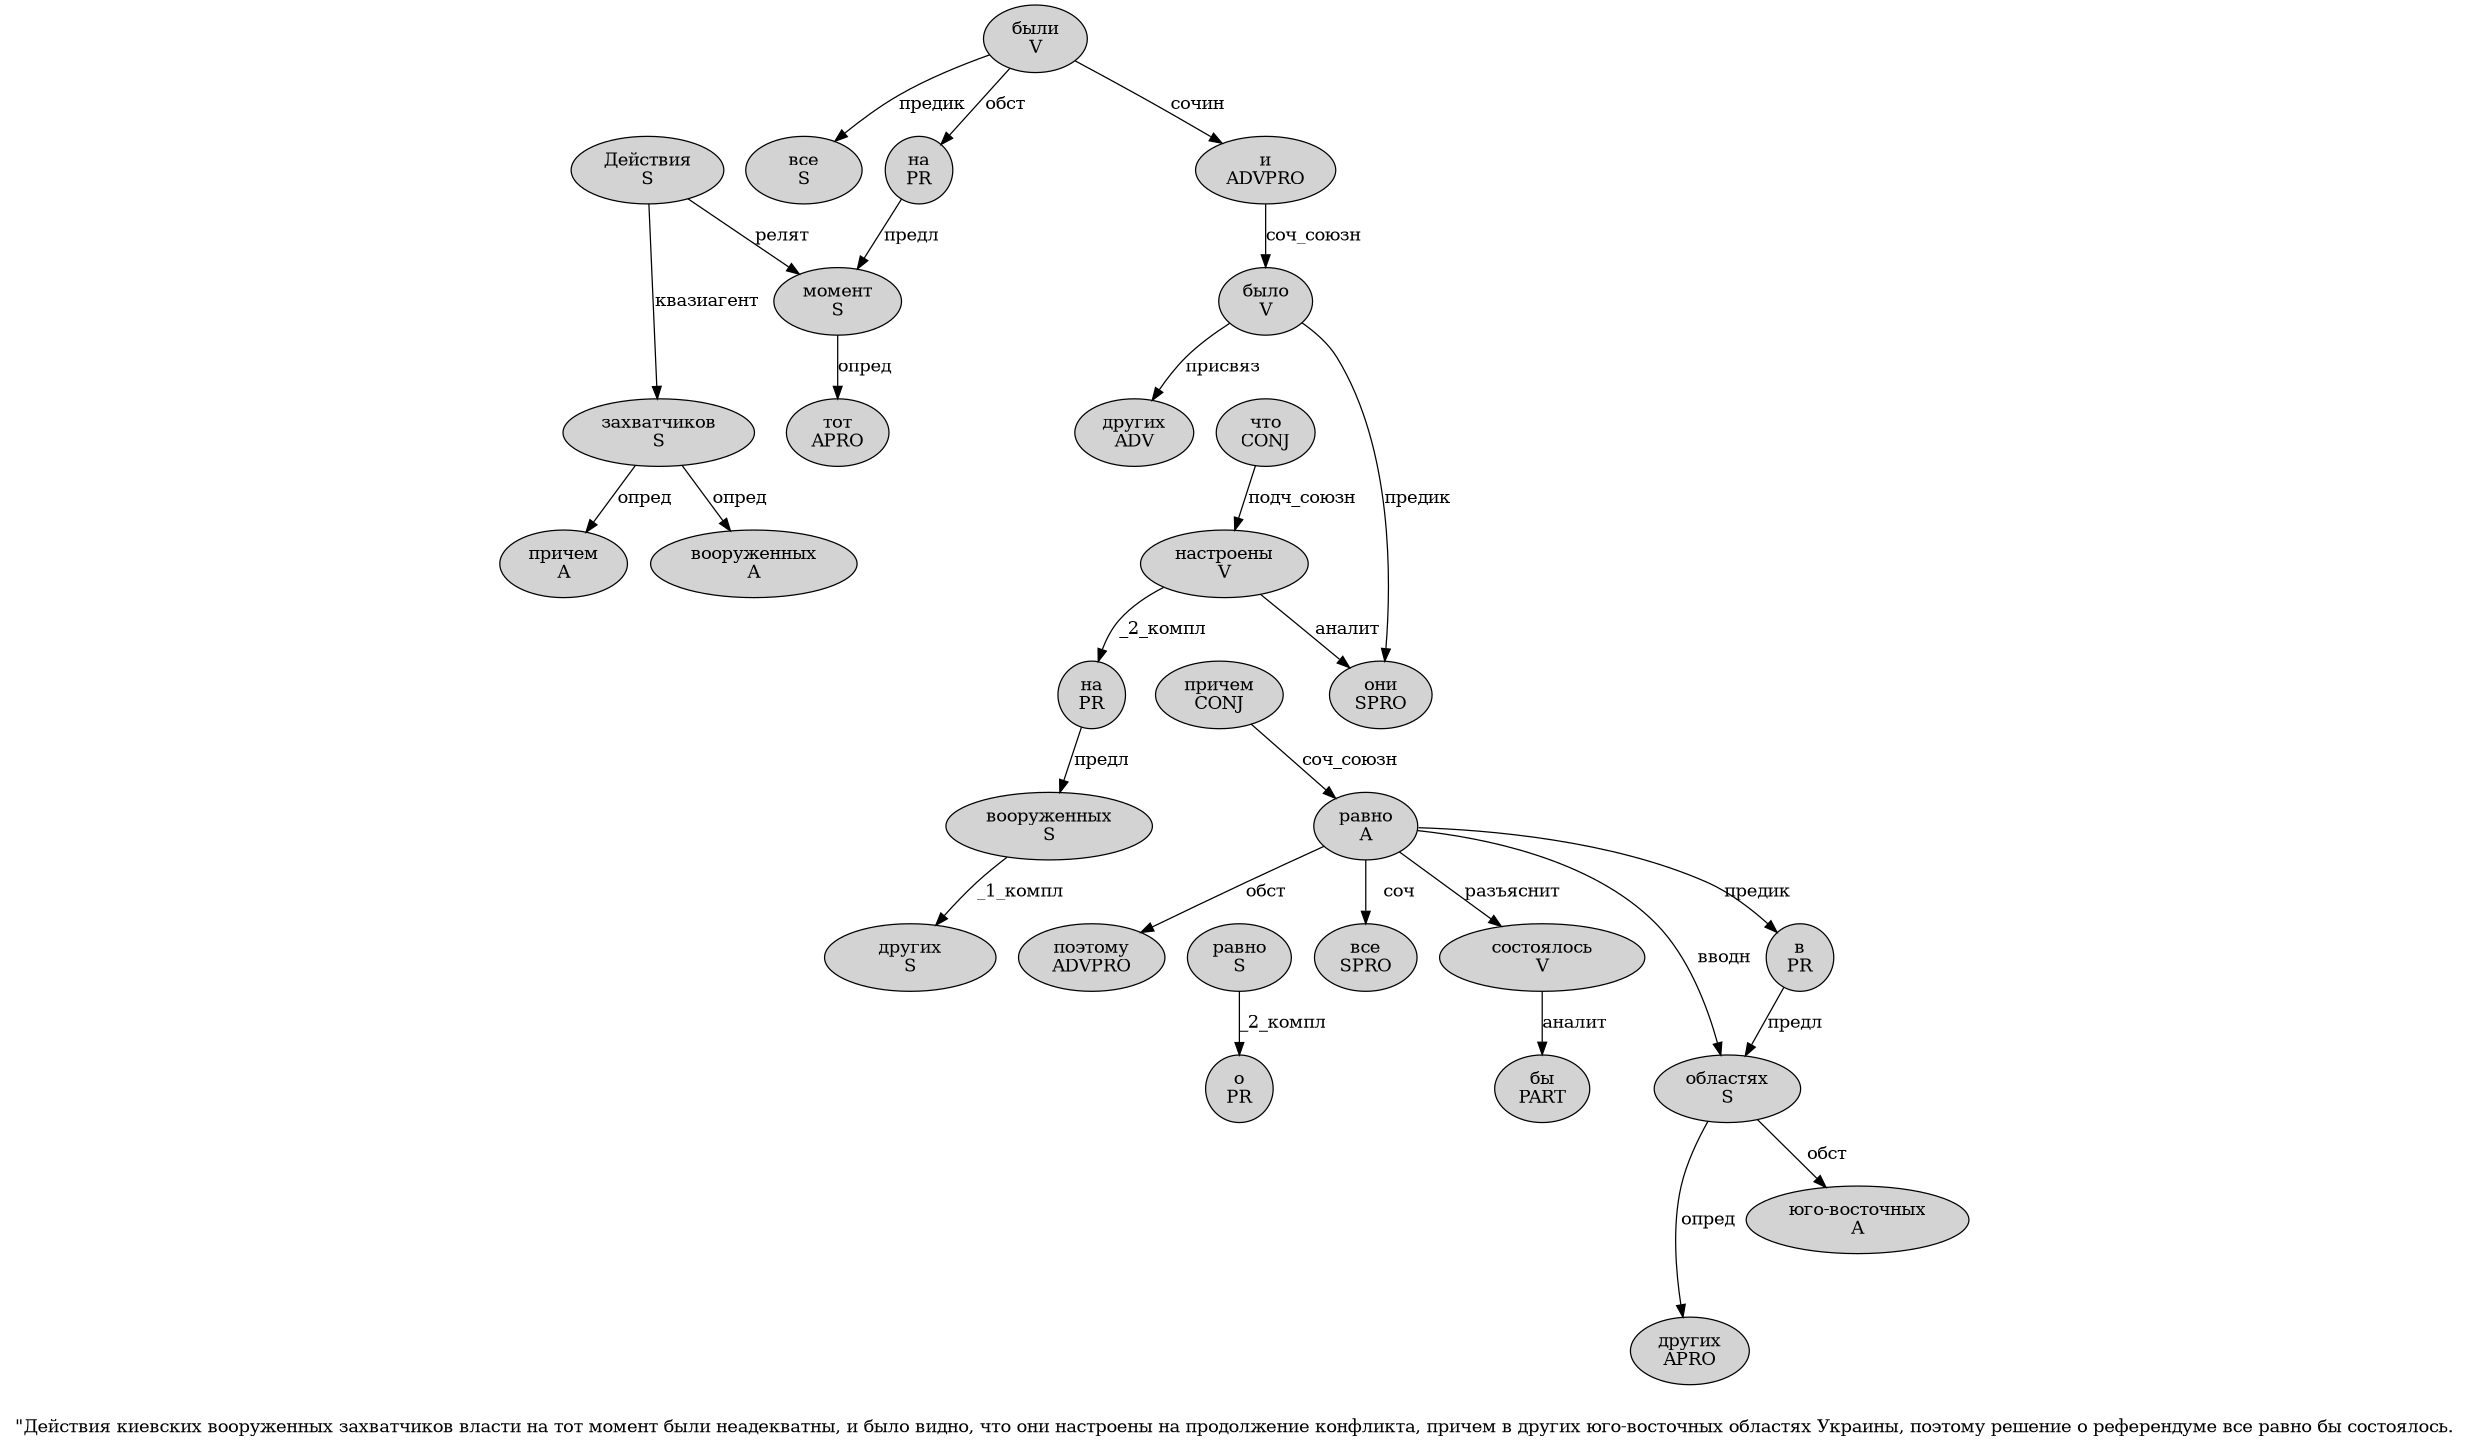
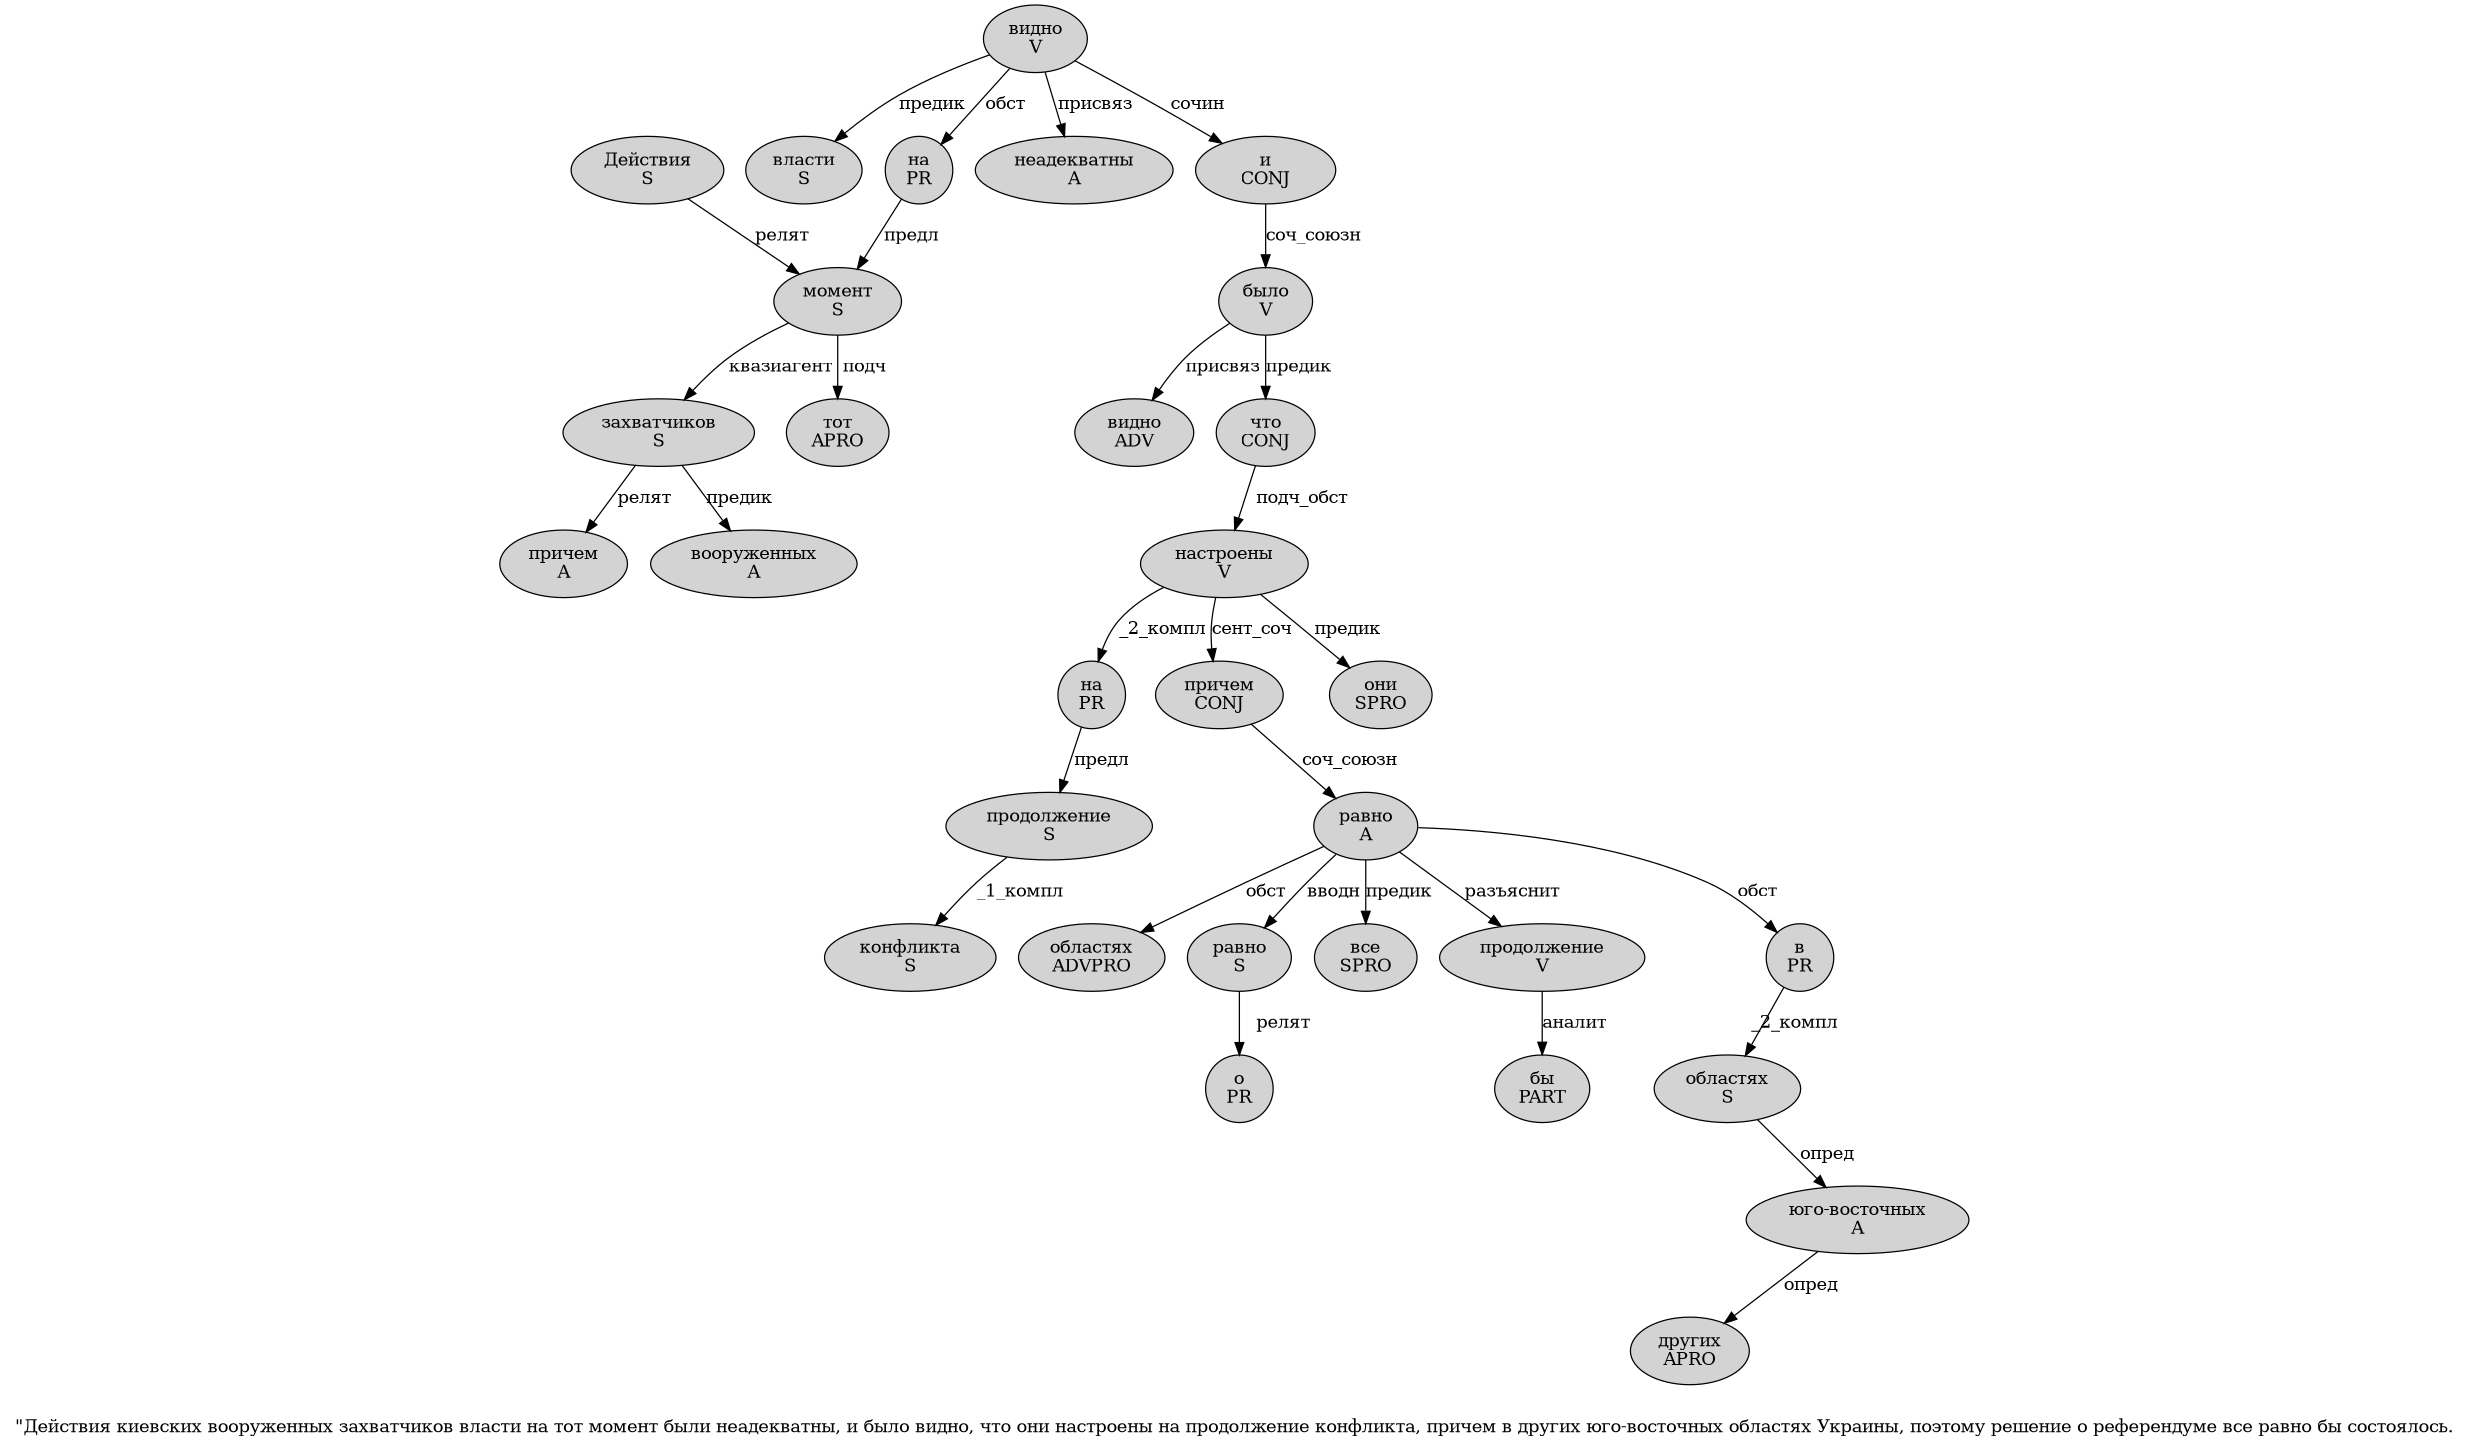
(1035, 39) -> (1035, 39)
(804, 170) -> (804, 170)
none -> (1074, 170)
(1266, 170) -> (1266, 170)
(653, 295) -> (737, 352)
(865, 367) -> (865, 367)
(1134, 433) -> (1134, 433)
(1379, 474) -> (1266, 361)
(644, 498) -> (644, 498)
(739, 498) -> (739, 498)
(1302, 498) -> (1302, 498)
none -> (1212, 623)
(1348, 629) -> (1348, 629)
(1049, 826) -> (1049, 826)
(1606, 886) -> (1304, 886)
(1399, 892) -> (1399, 892)
(1757, 892) -> (1757, 892)
(910, 958) -> (910, 958)
(1092, 958) -> (1092, 958)
(1542, 958) -> (1542, 958)
(1283, 1023) -> (1283, 1023)
(1795, 1023) -> (1795, 1023)
(1827, 1154) -> (1827, 1154)
(1677, 1210) -> (1776, 1284)
